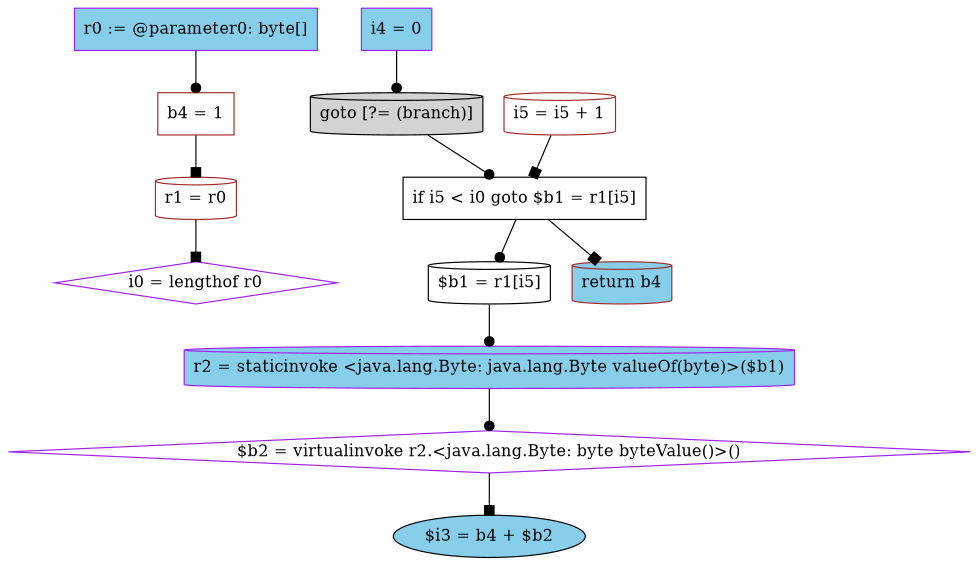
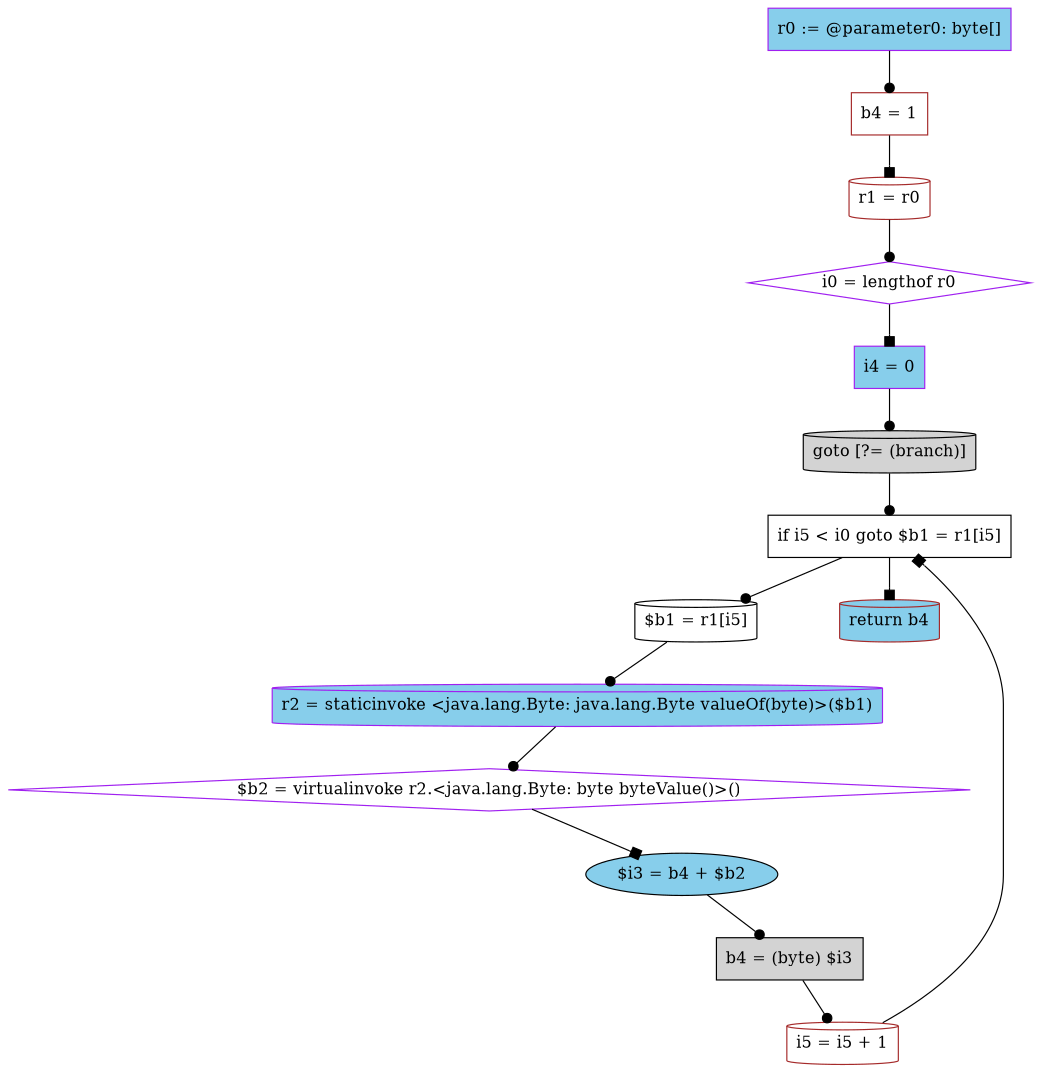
(196, 235) -> (890, 236)
none -> (890, 319)
none -> (790, 959)
